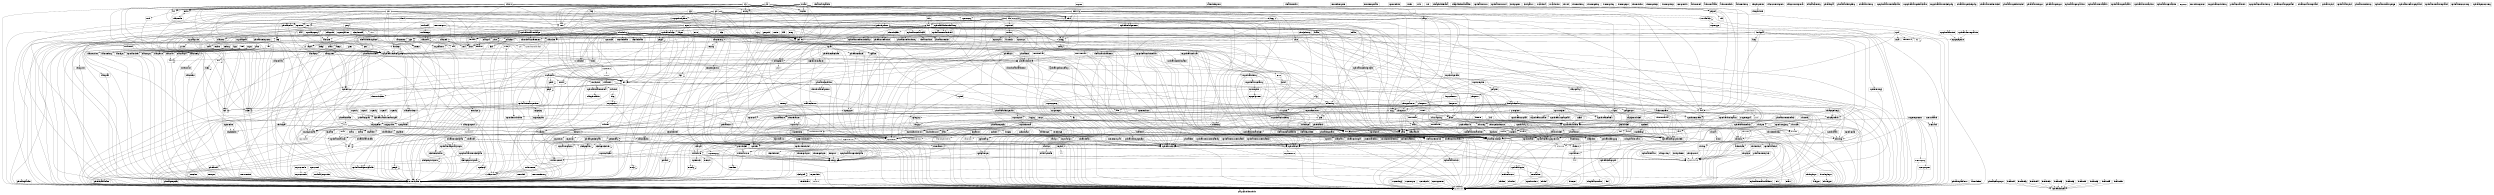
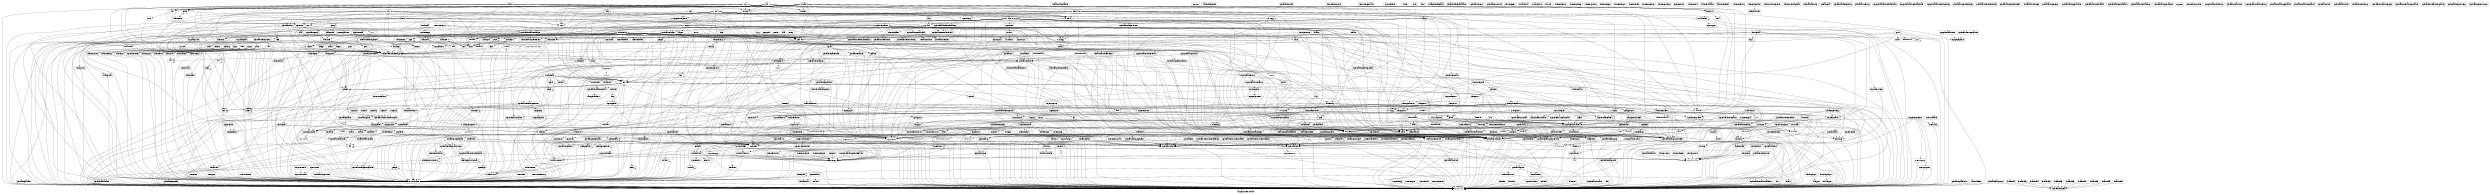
(1529, 4) -> none
none -> (1620, 4)
(1750, 111) -> (1750, 111)
(816, 182) -> (816, 182)
